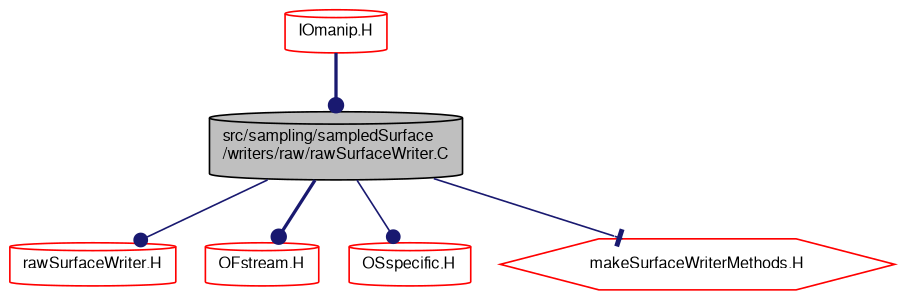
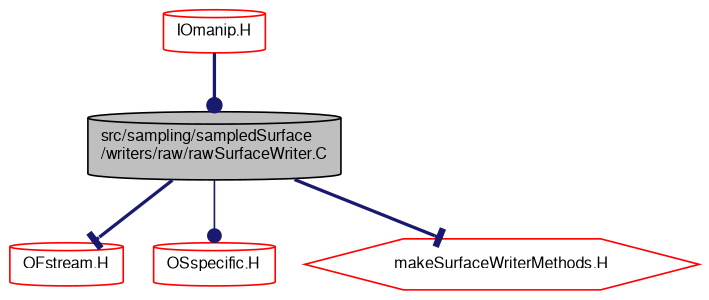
(299, 206) -> (136, 209)
(524, 207) -> (365, 208)
(93, 264) -> none
